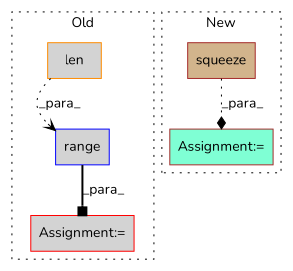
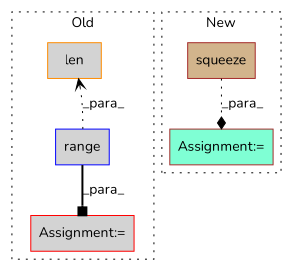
(37, 101) -> (82, 109)
